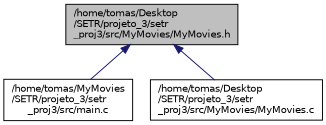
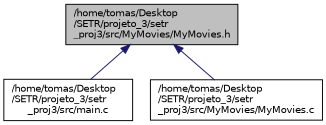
(68, 100) -> (68, 100)
